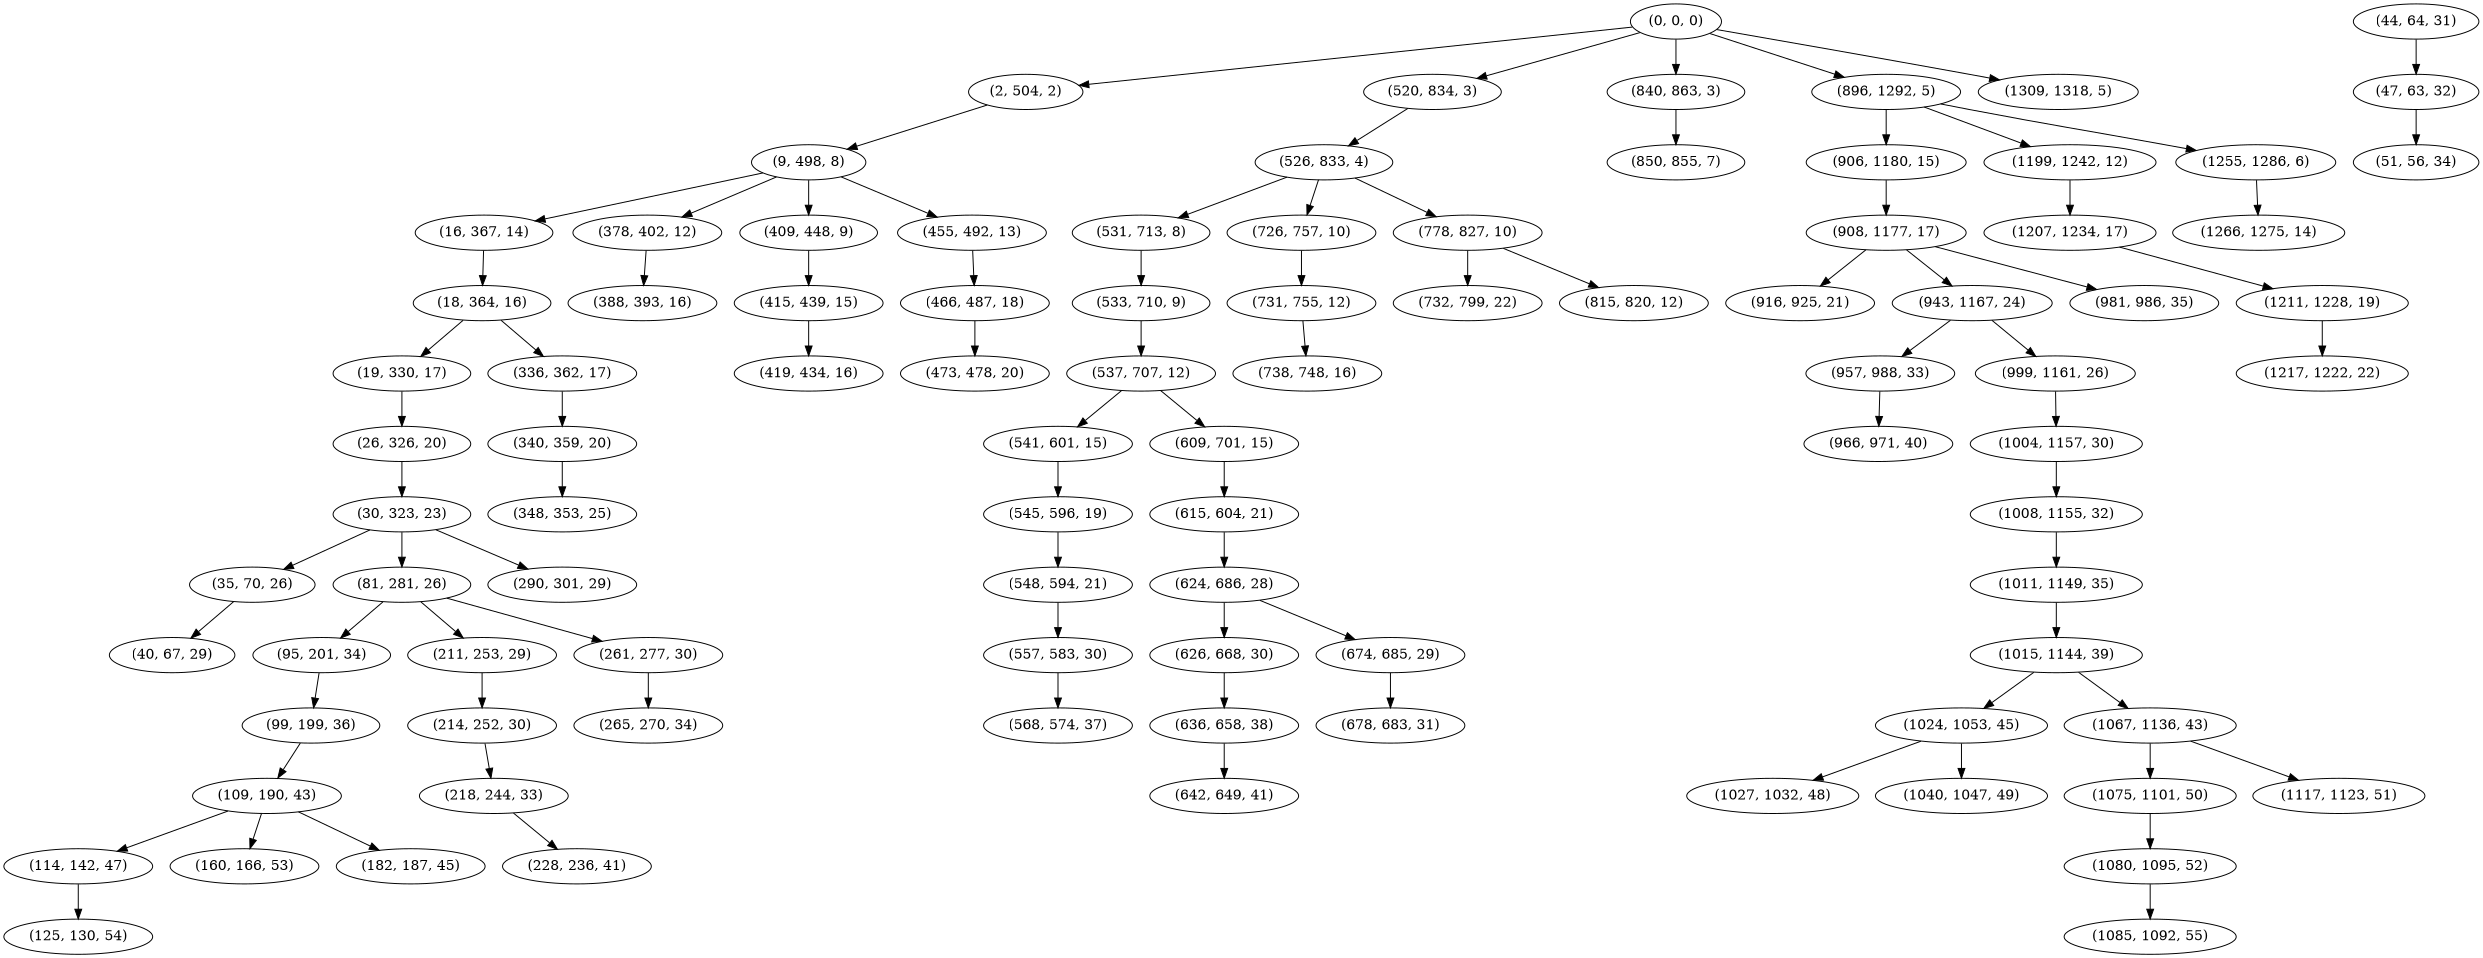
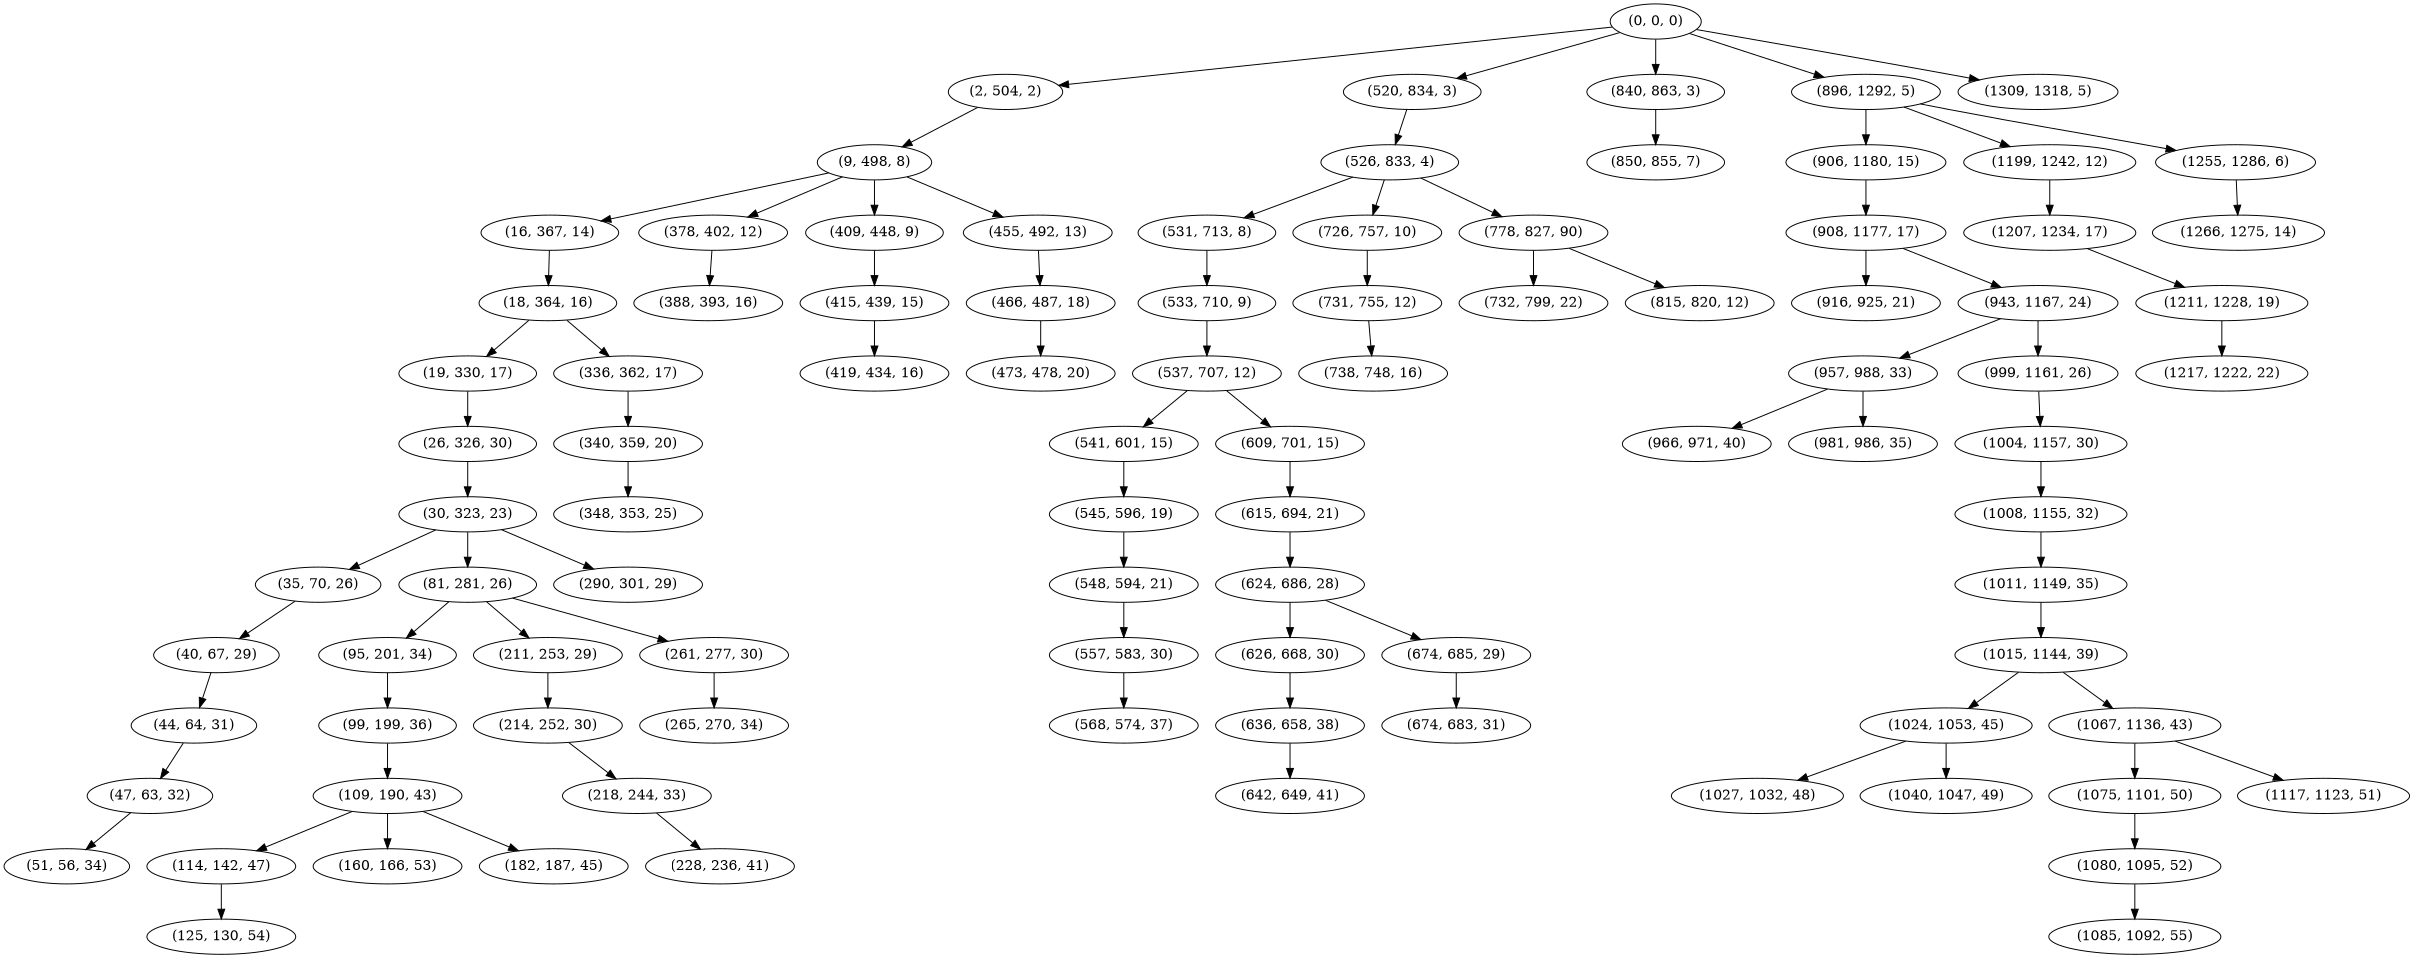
(1468, 233) -> (1533, 233)
(2011, 267) -> (1863, 404)
(402, 444) -> (468, 444)
(1224, 514) -> (1290, 514)
none -> (207, 685)
(1390, 726) -> (1456, 726)
